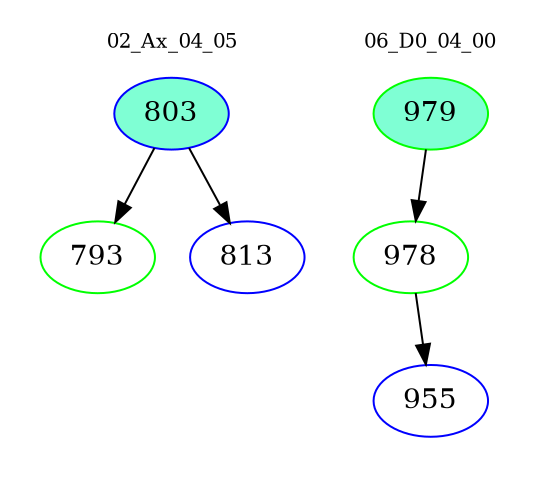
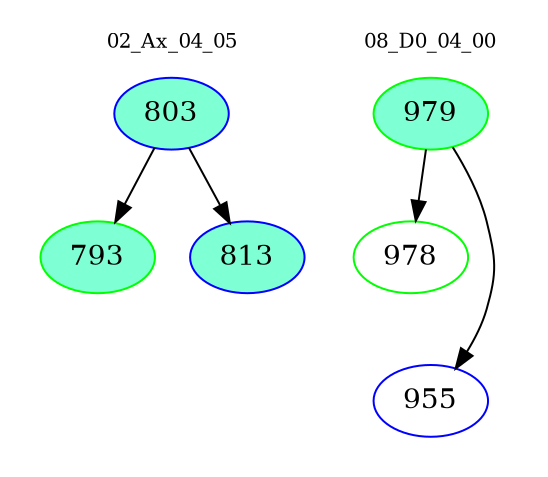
(431, 43) -> (431, 43)
(98, 257) -> (98, 257)
(247, 257) -> (247, 257)
(419, 319) -> (492, 248)
